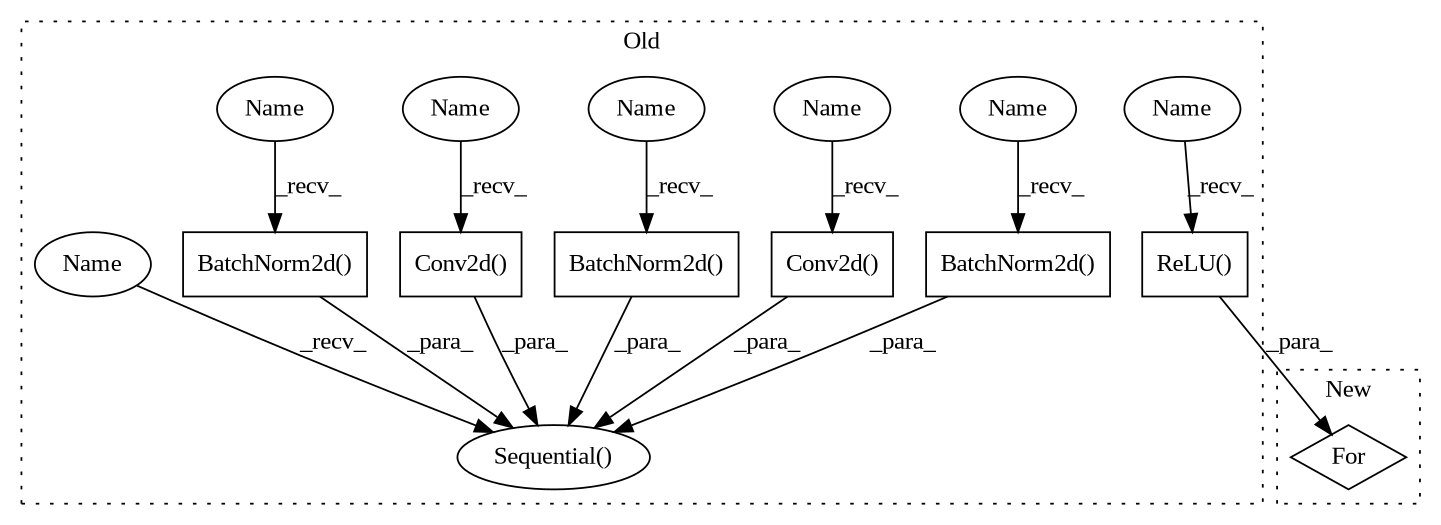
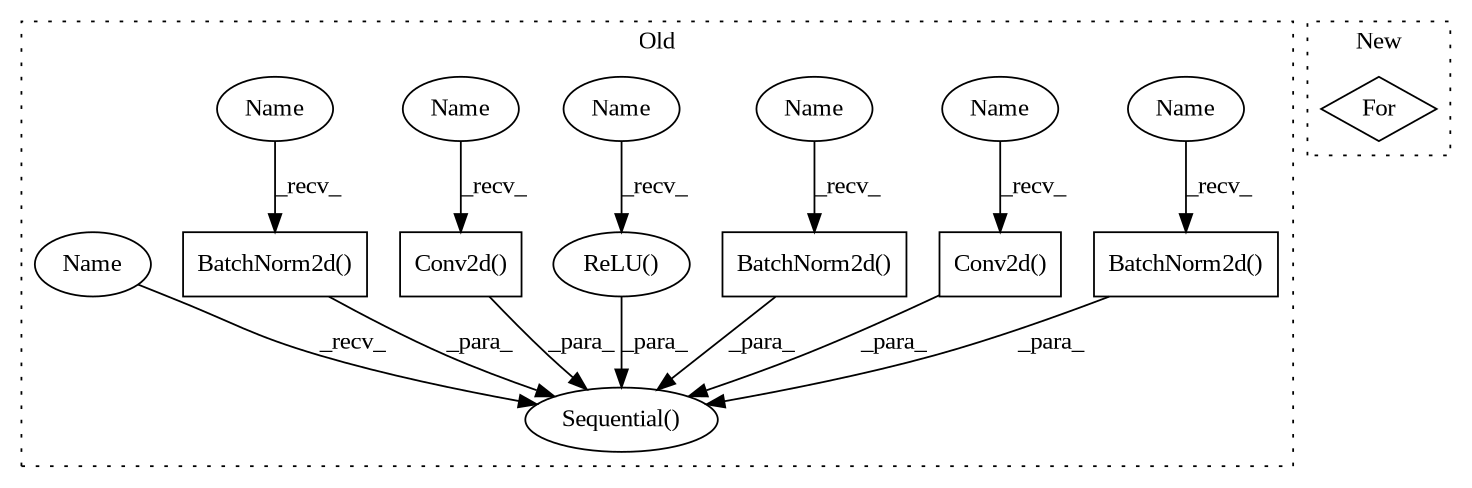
(1195, 264) -> (622, 264)
(1250, 334) -> (622, 333)
